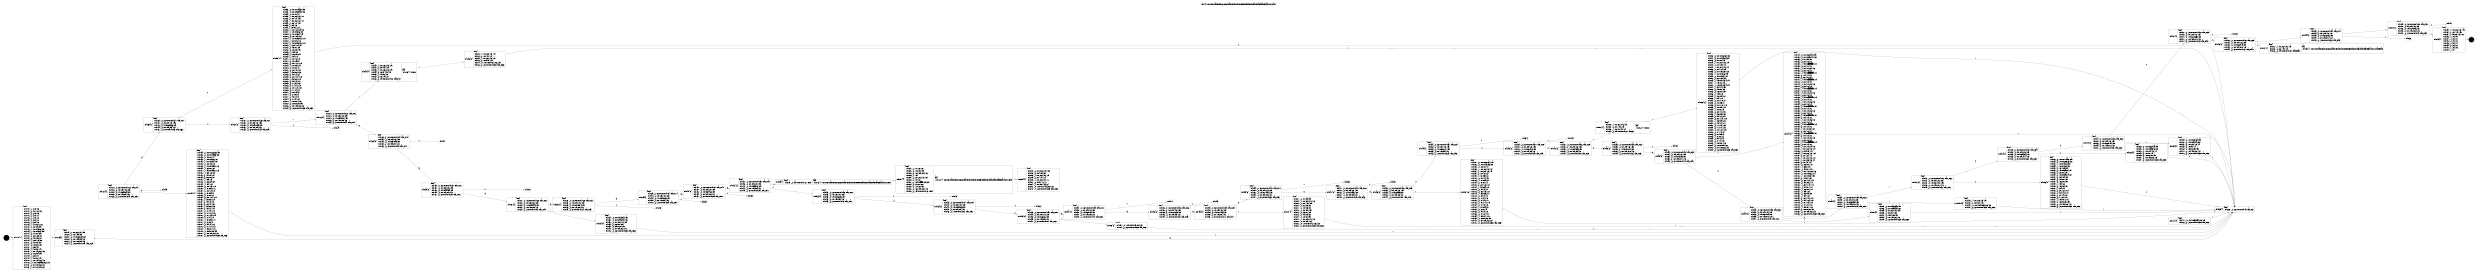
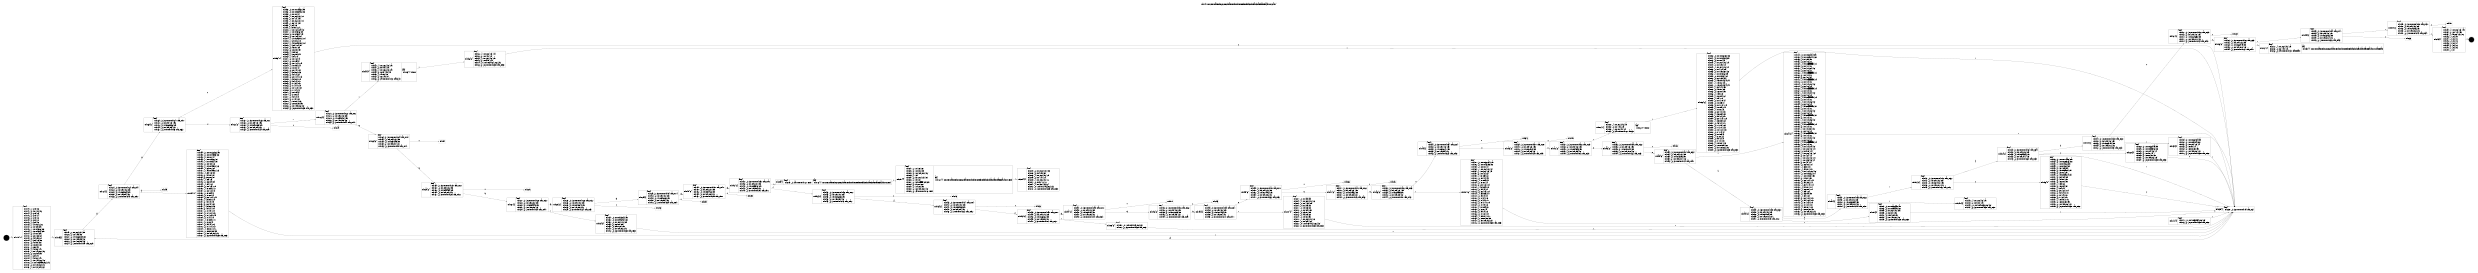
(2105, 210) -> (2136, 171)
none -> (97, 215)
